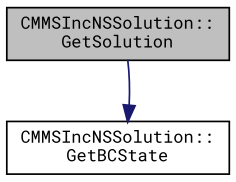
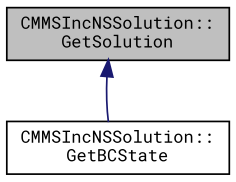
(129, 82) -> (107, 99)
